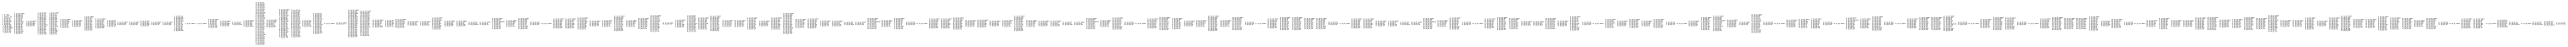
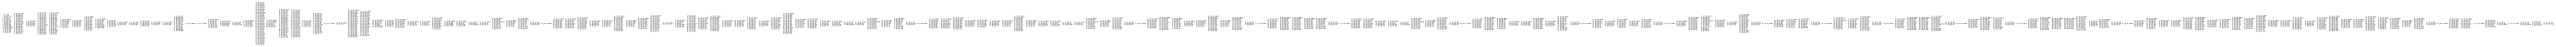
(1416, 24) -> none
